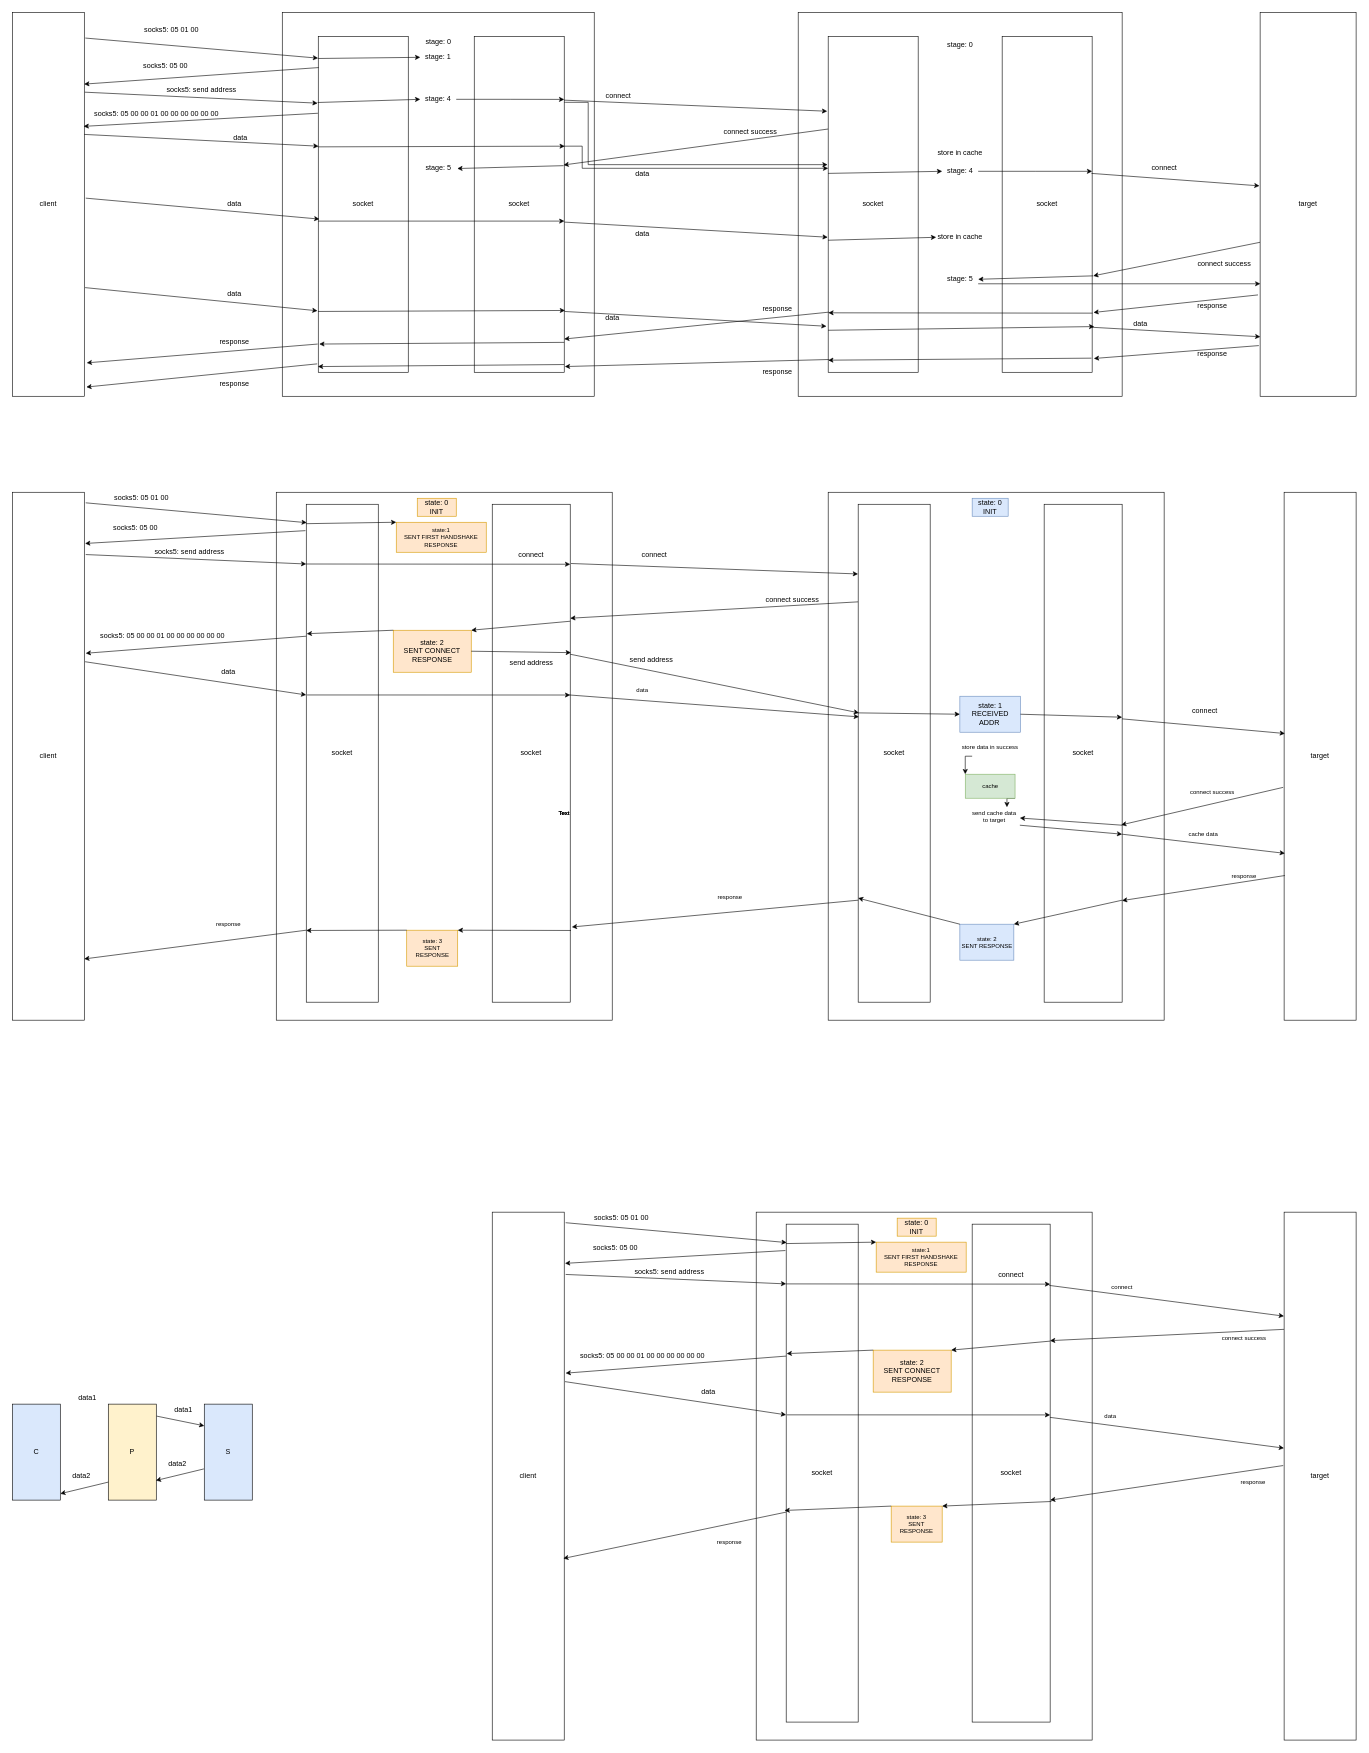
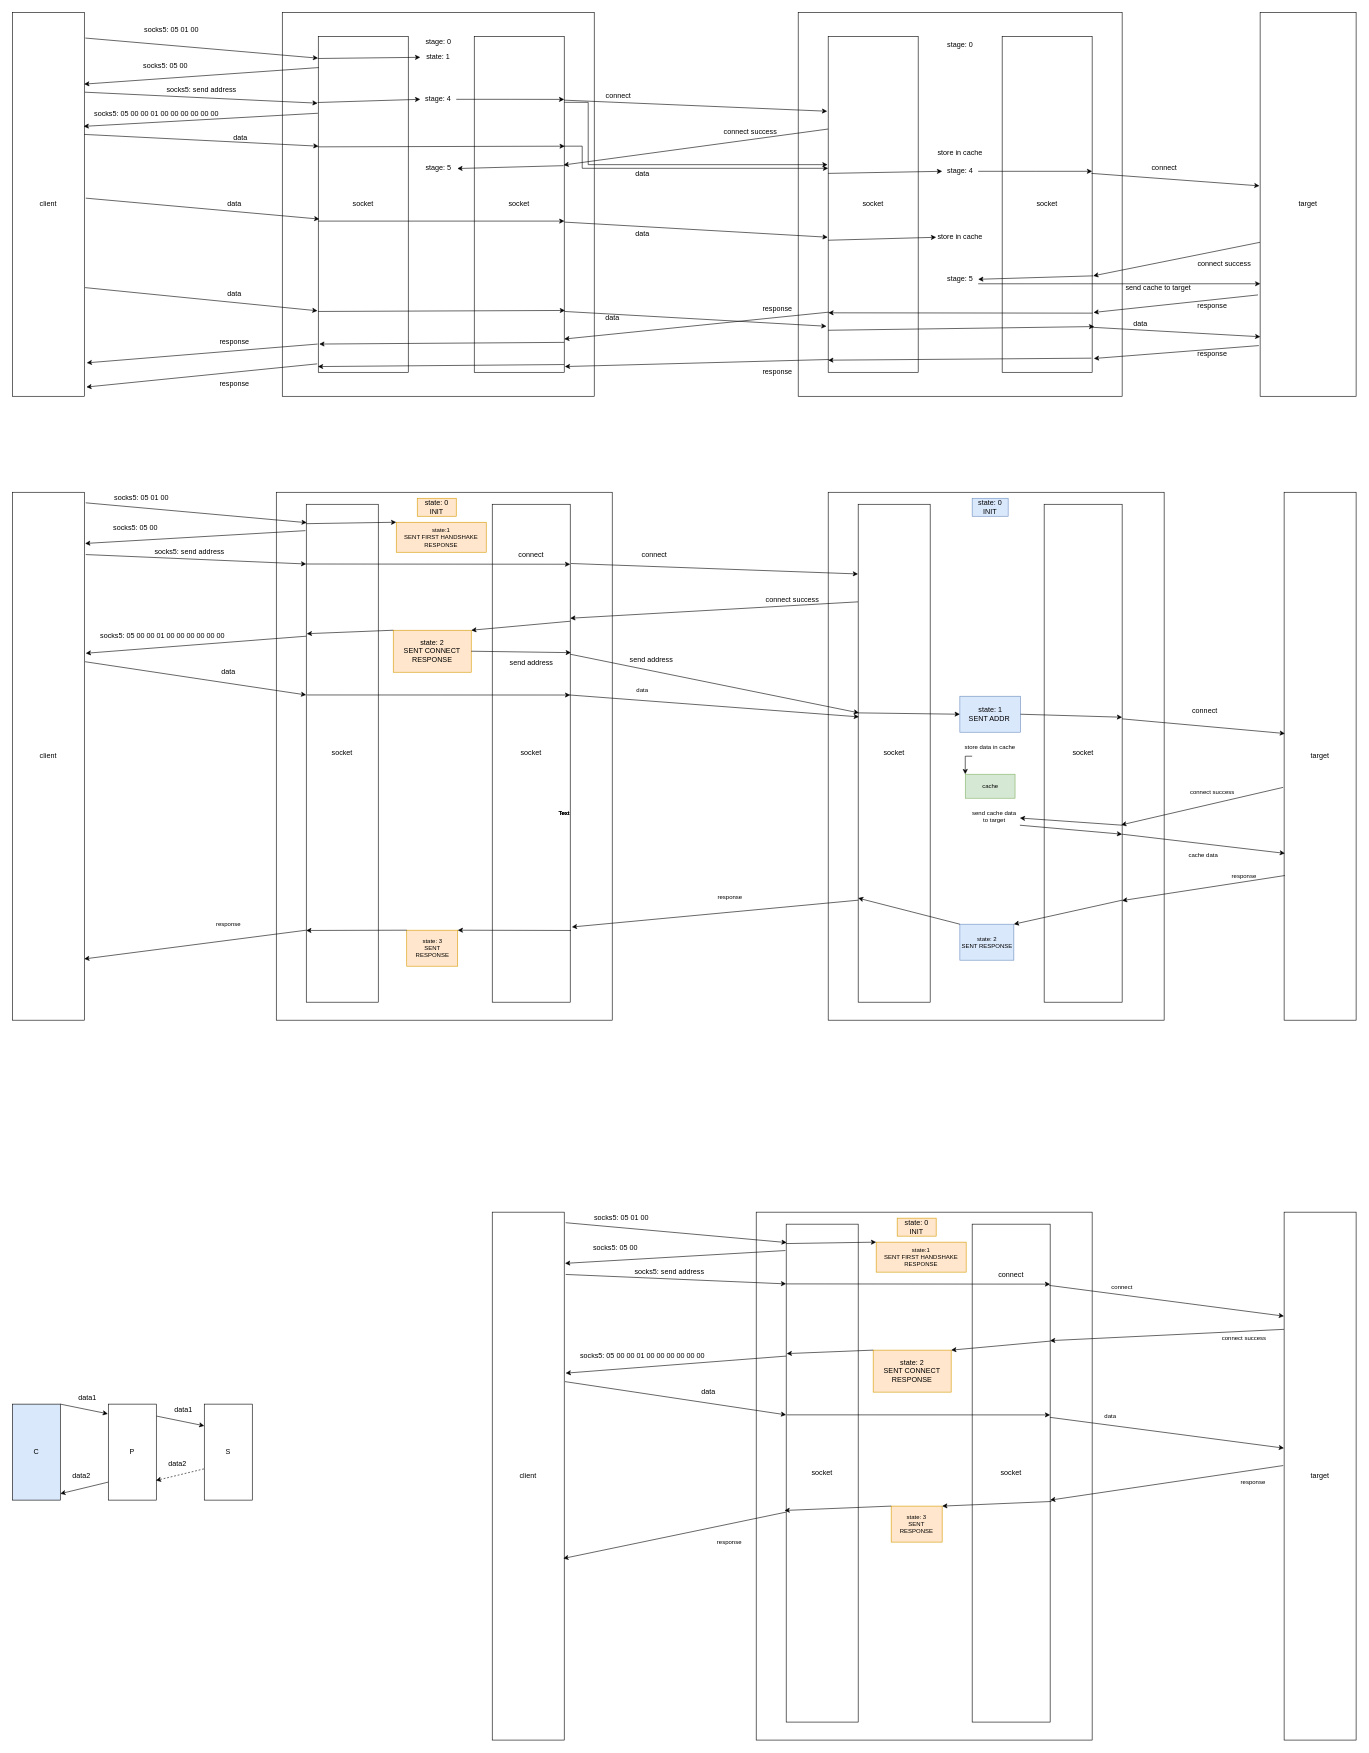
(438, 57) -> (438, 57)
none -> (1158, 288)
(991, 714) -> (991, 714)
(990, 747) -> (990, 747)
(1007, 801) -> none
(1203, 834) -> (1203, 855)
none -> (82, 1409)
(132, 1452) -> (132, 1452)
(228, 1452) -> (228, 1452)
(181, 1475) -> (181, 1475)
